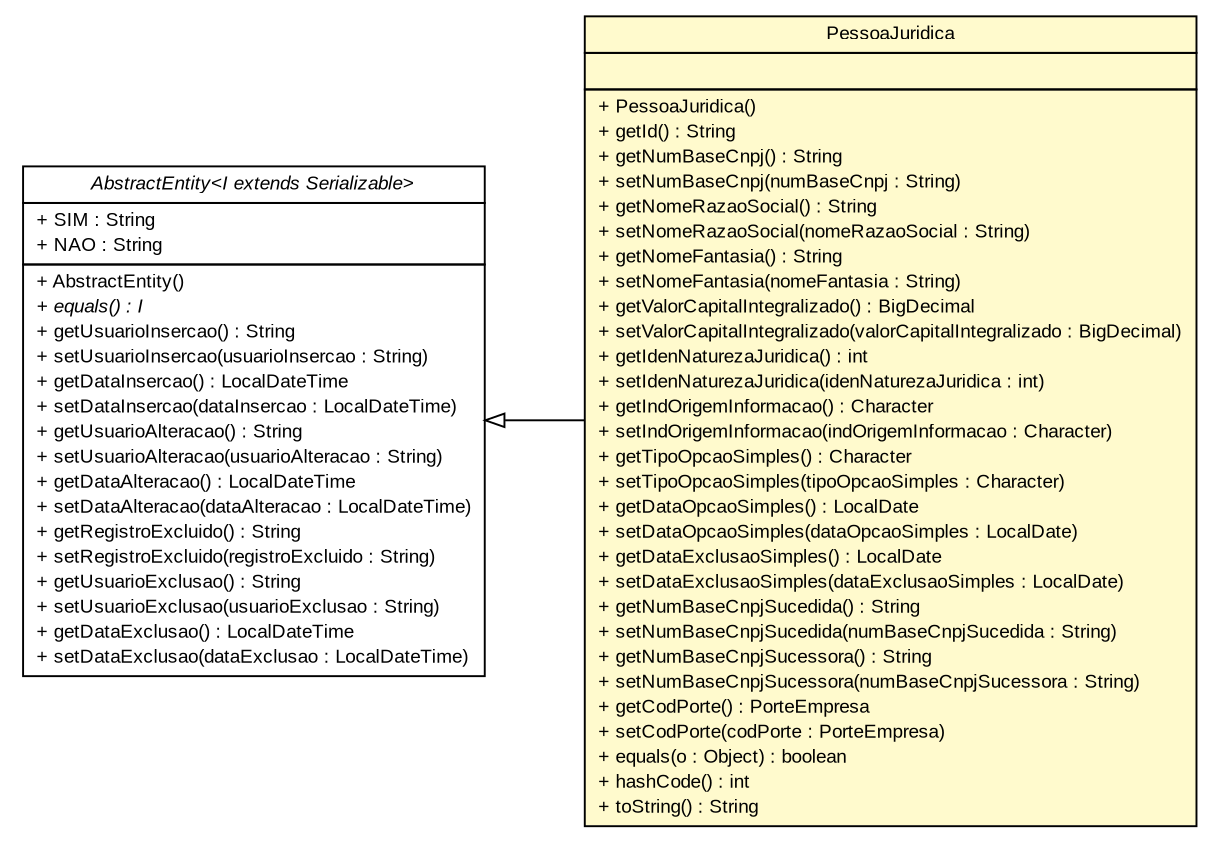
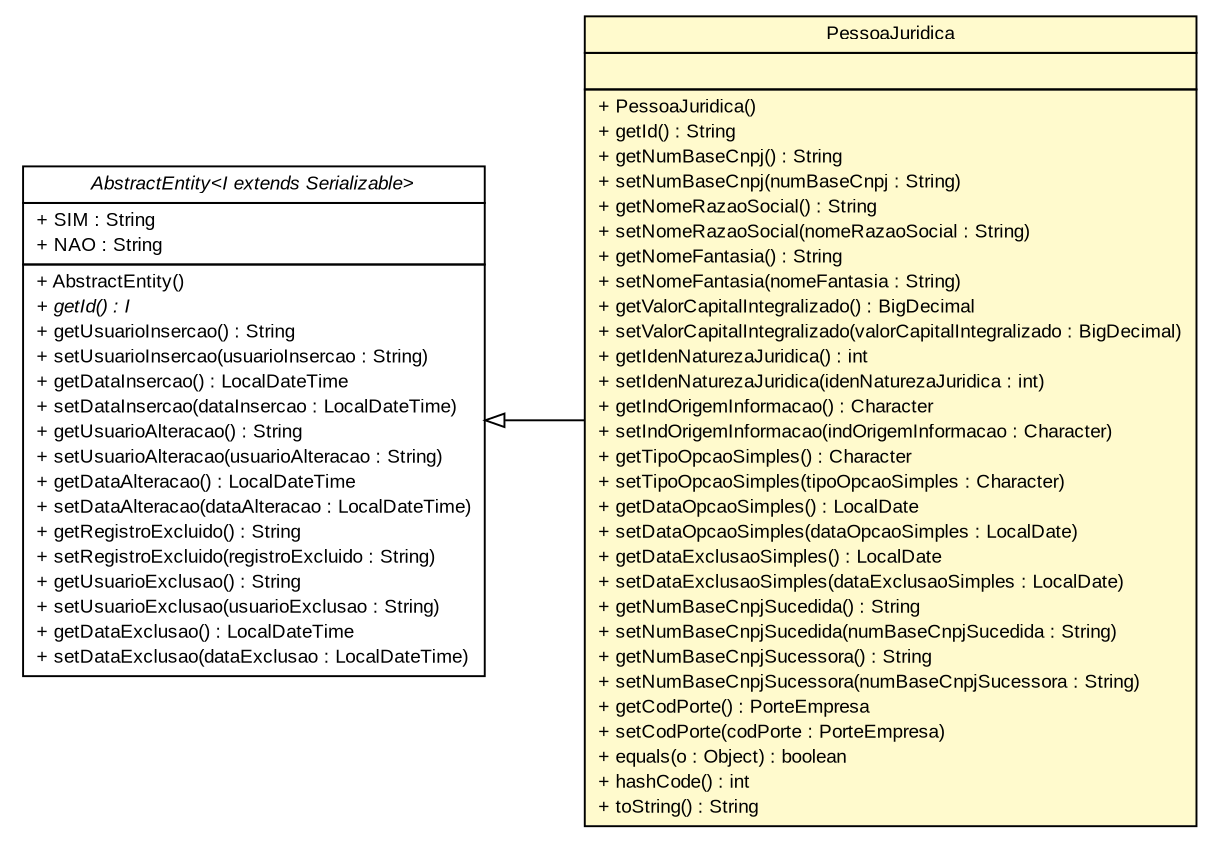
(90, 307) -> (84, 307)
